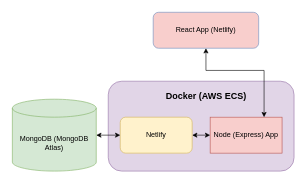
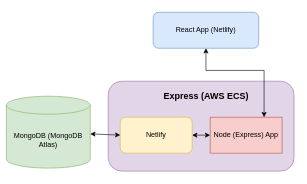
(206, 30) -> (206, 30)
(206, 96) -> (206, 96)
(54, 135) -> (48, 132)
